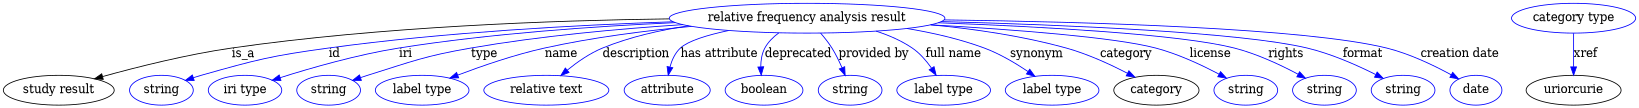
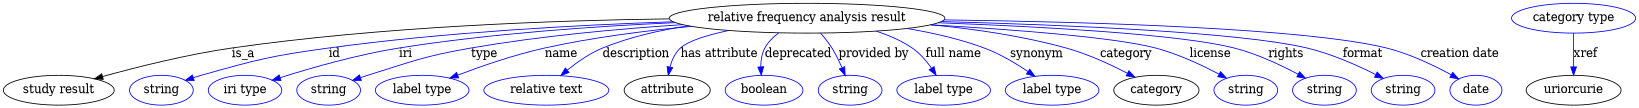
(807, 18) -> (807, 18)
(667, 90) -> (667, 90)
